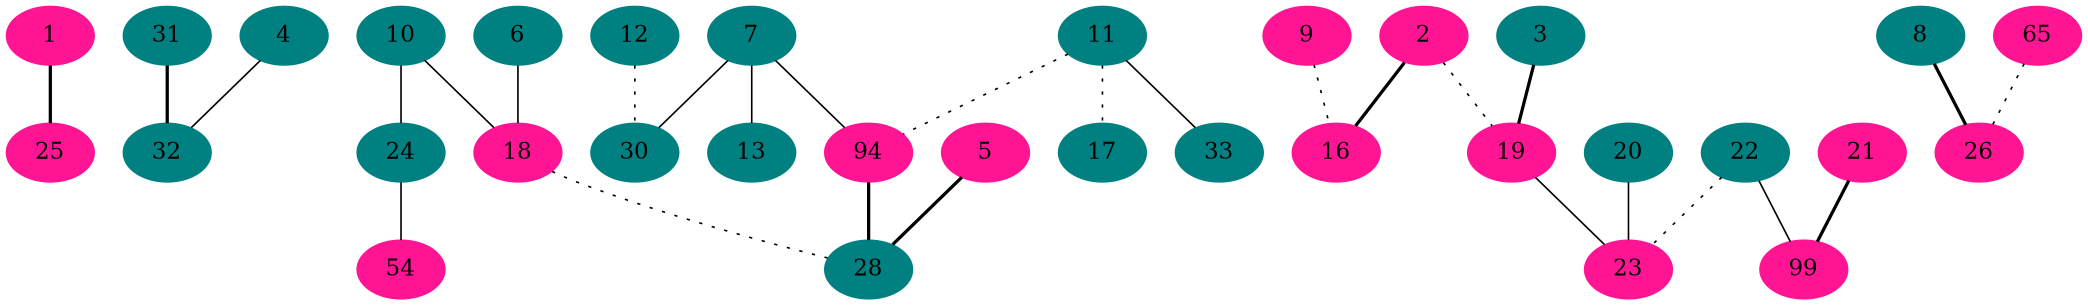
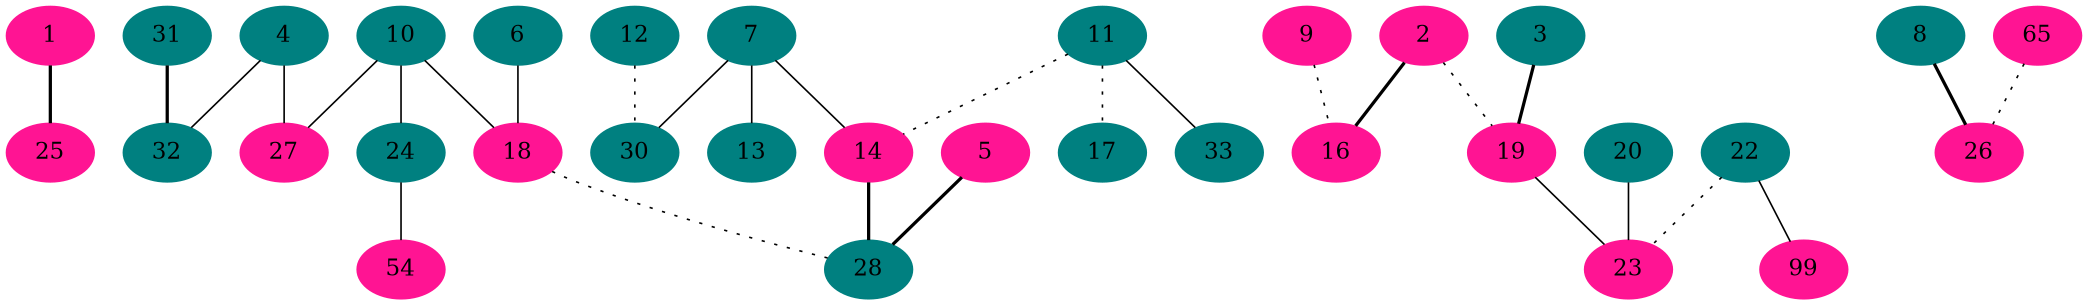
none -> (284, 153)
(869, 153) -> (869, 153)
(1862, 153) -> none
